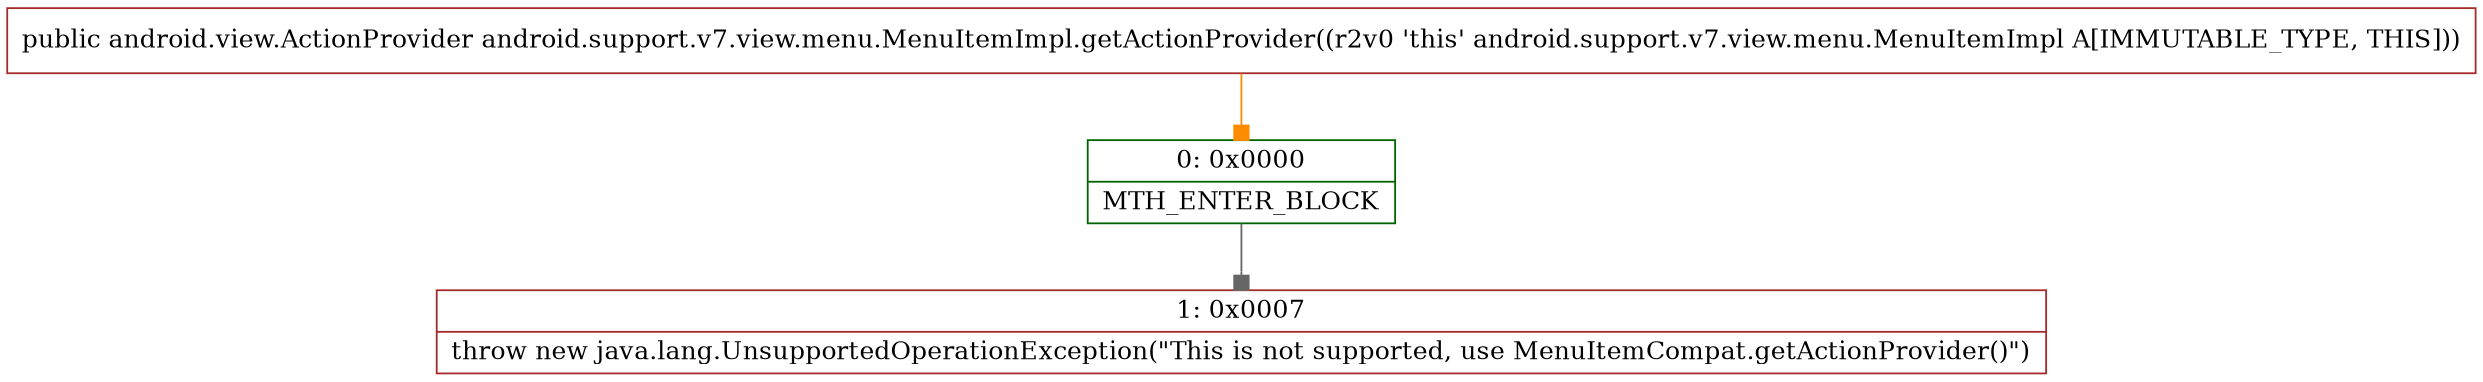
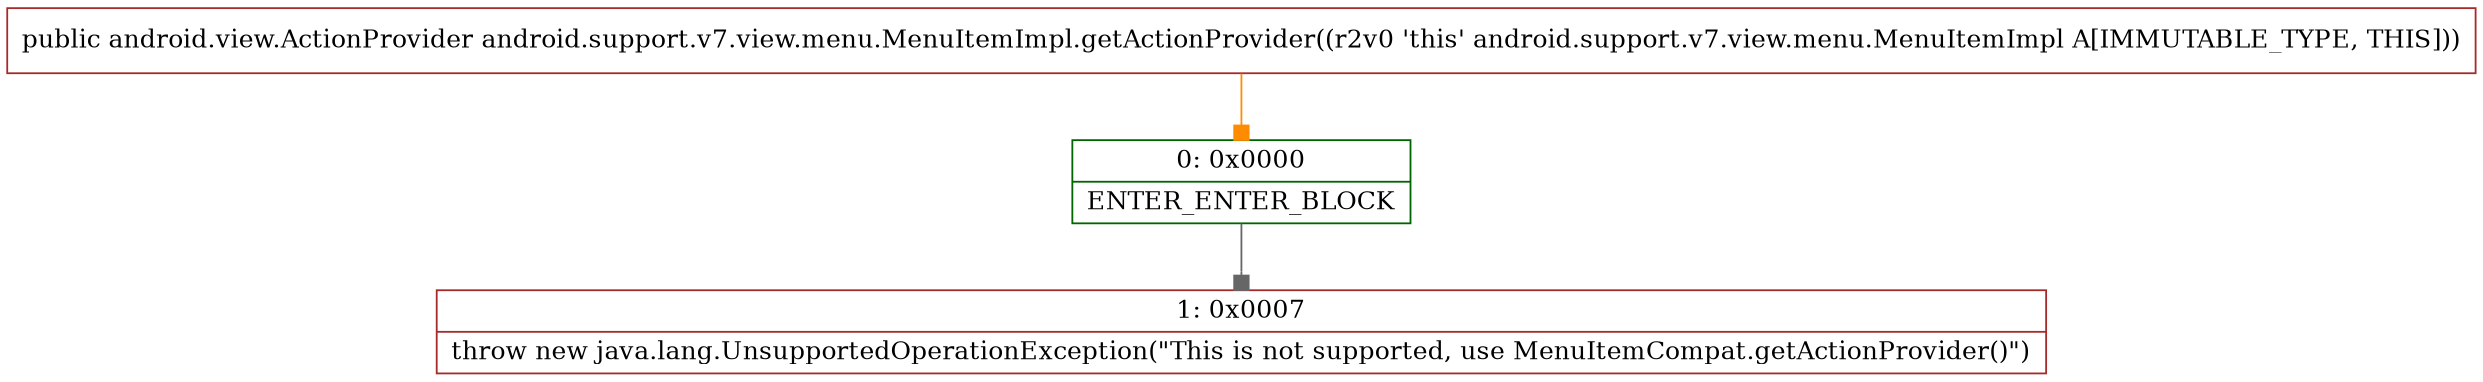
(1241, 202) -> (1241, 202)
